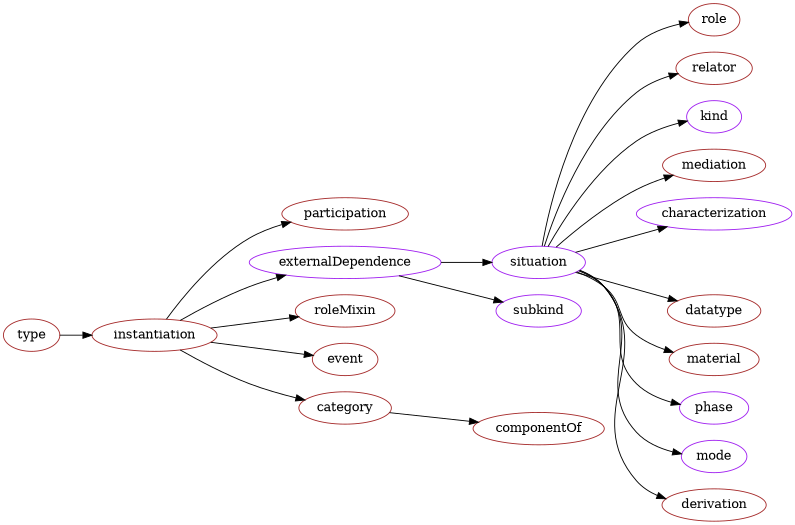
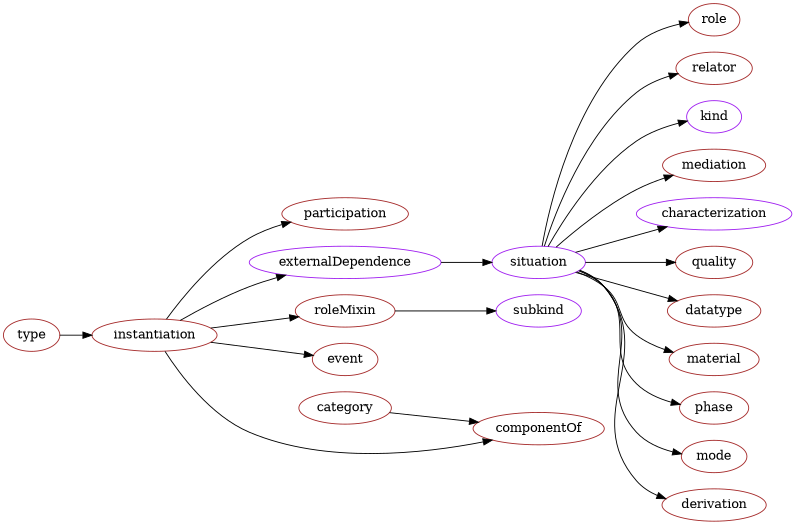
none -> (714, 262)
(446, 288) -> (441, 311)
(236, 378) -> (306, 448)
(714, 408) -> (714, 408)
(714, 456) -> (714, 456)
